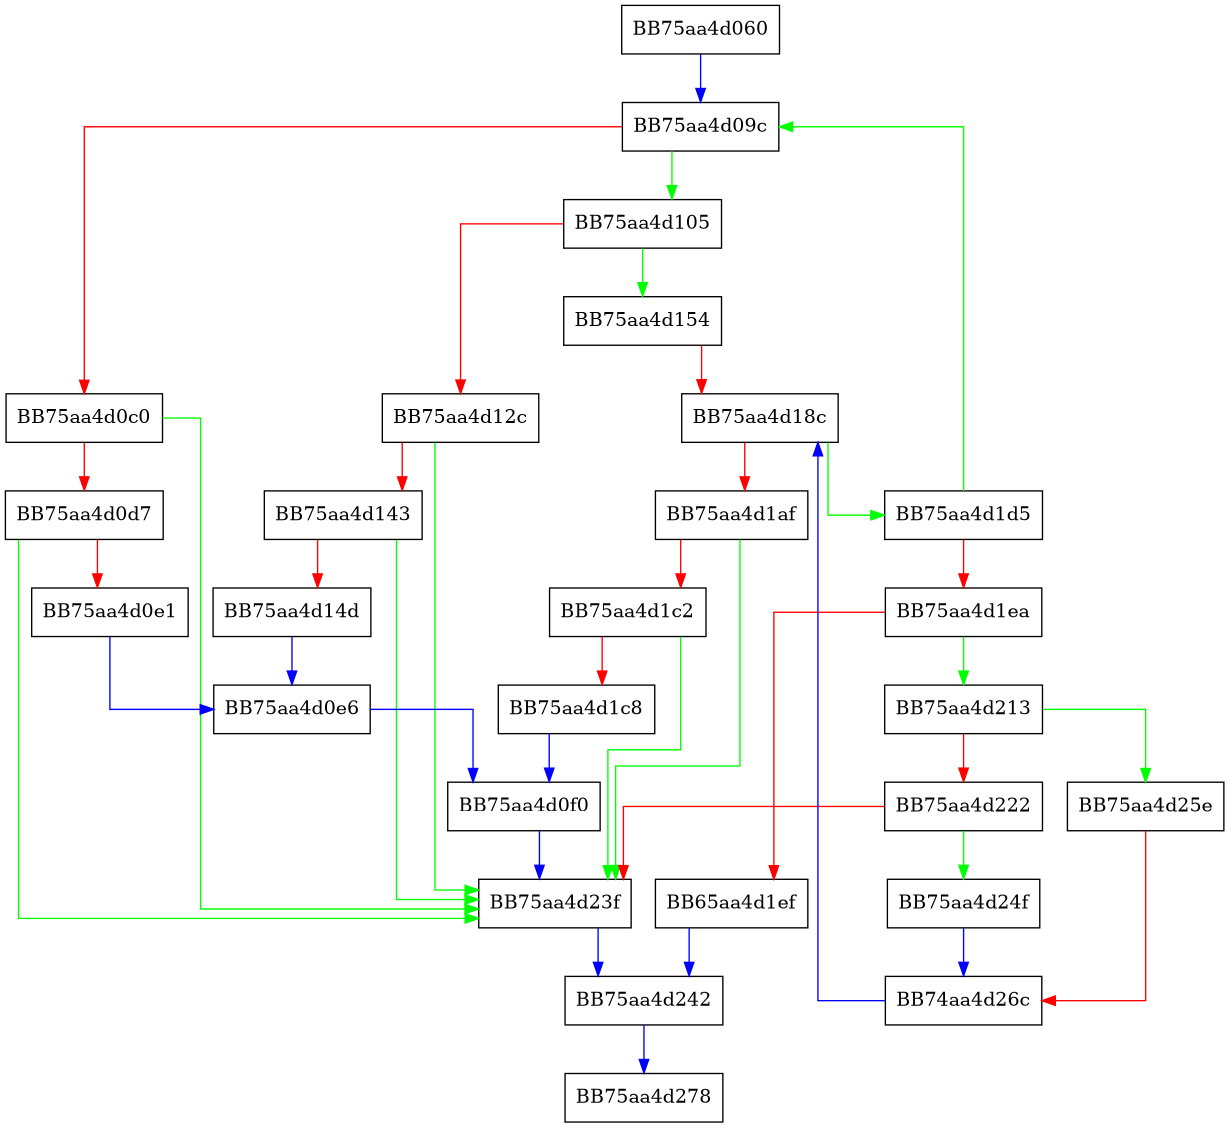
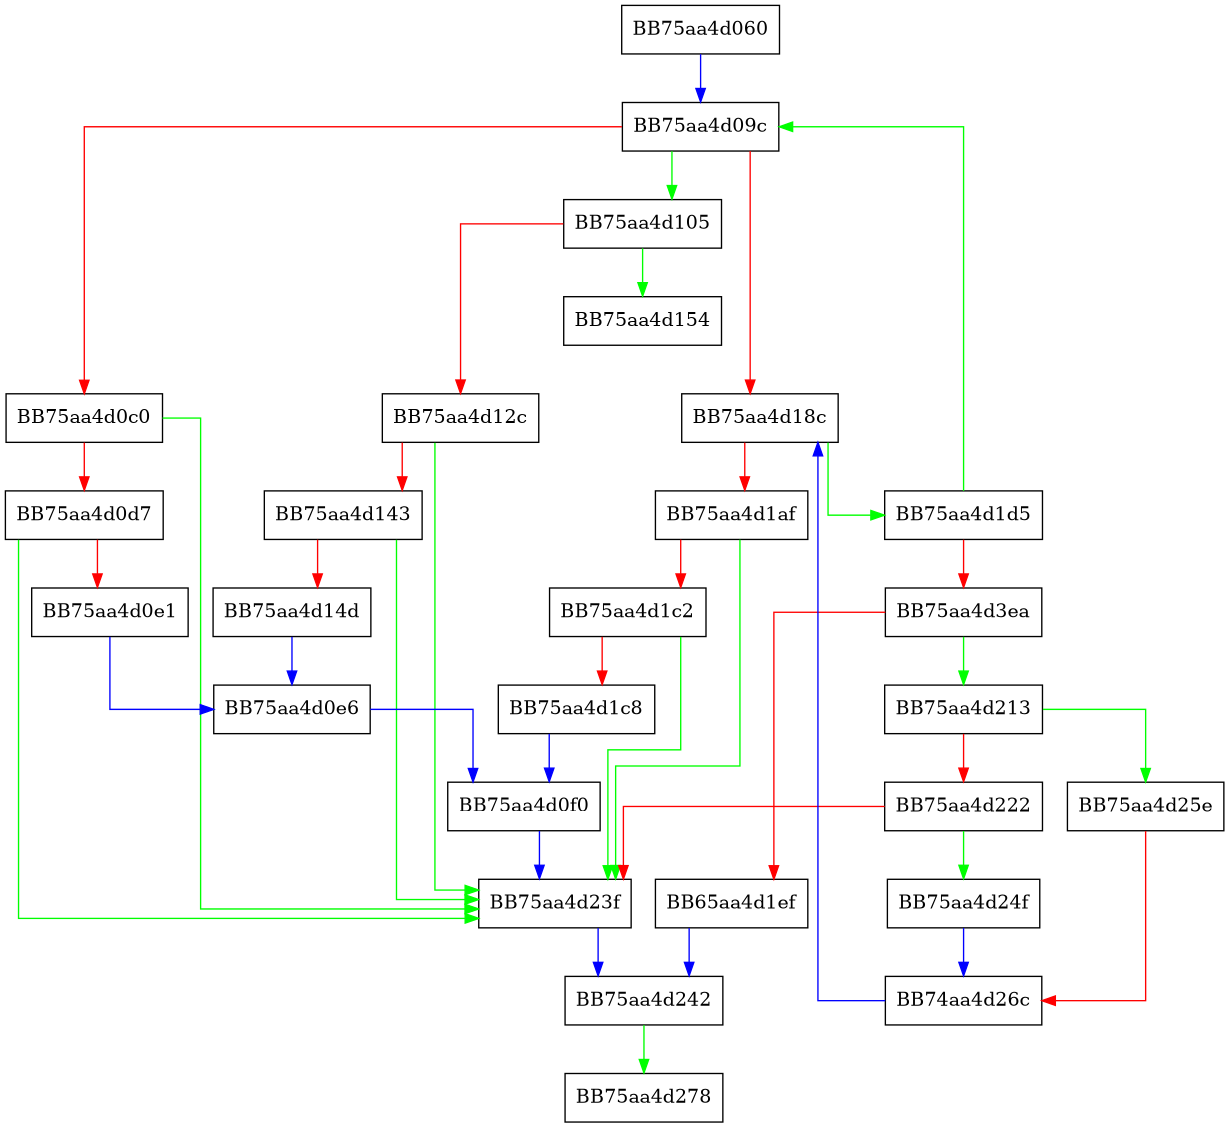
(702, 363) -> (750, 266)
(964, 612) -> (964, 612)
(644, 1042) -> (644, 1042)
